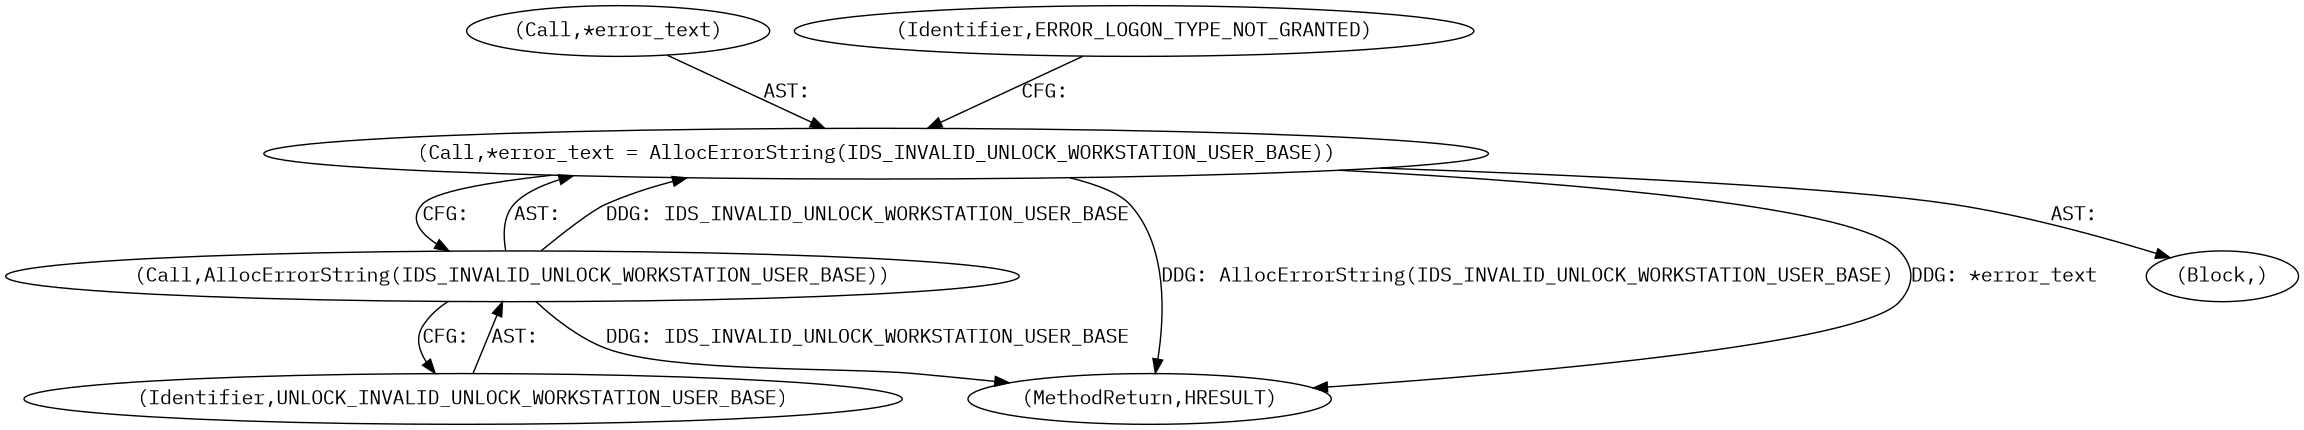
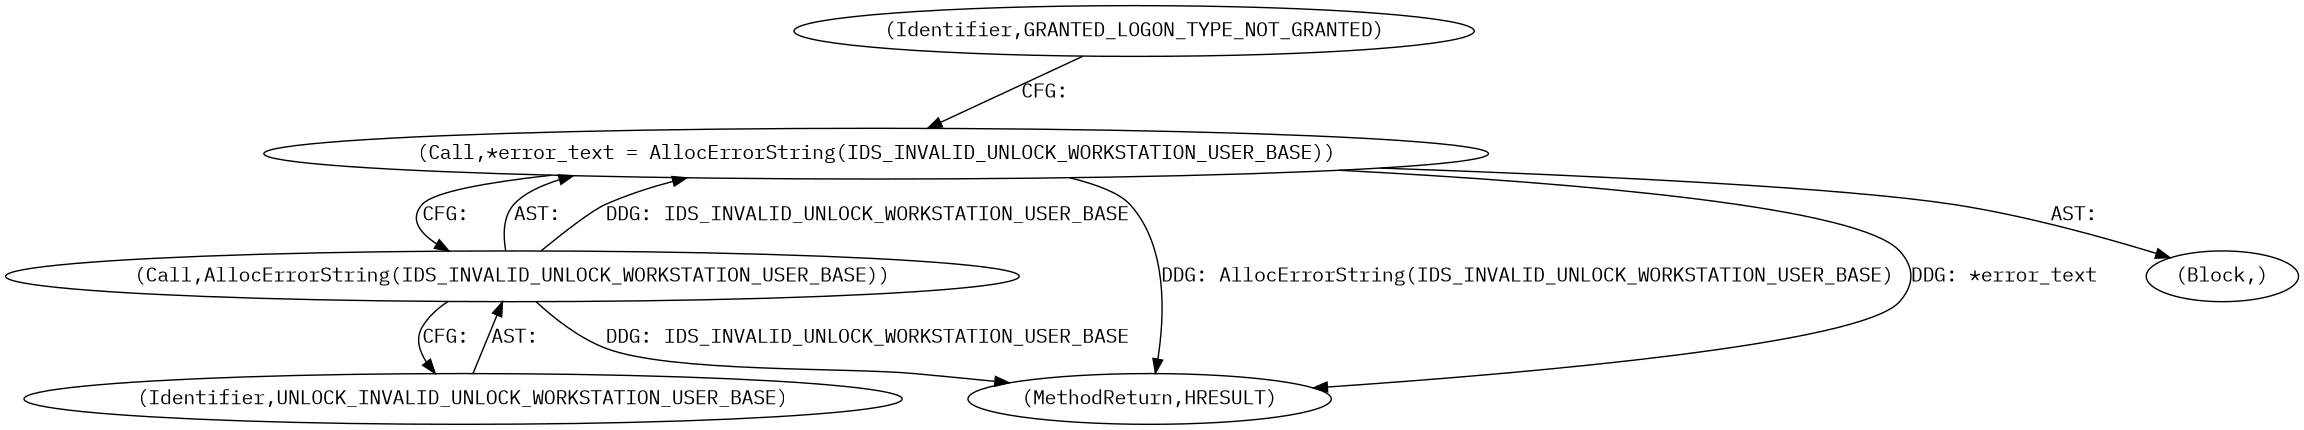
(618, 31) -> none
(1134, 31) -> (1134, 31)
